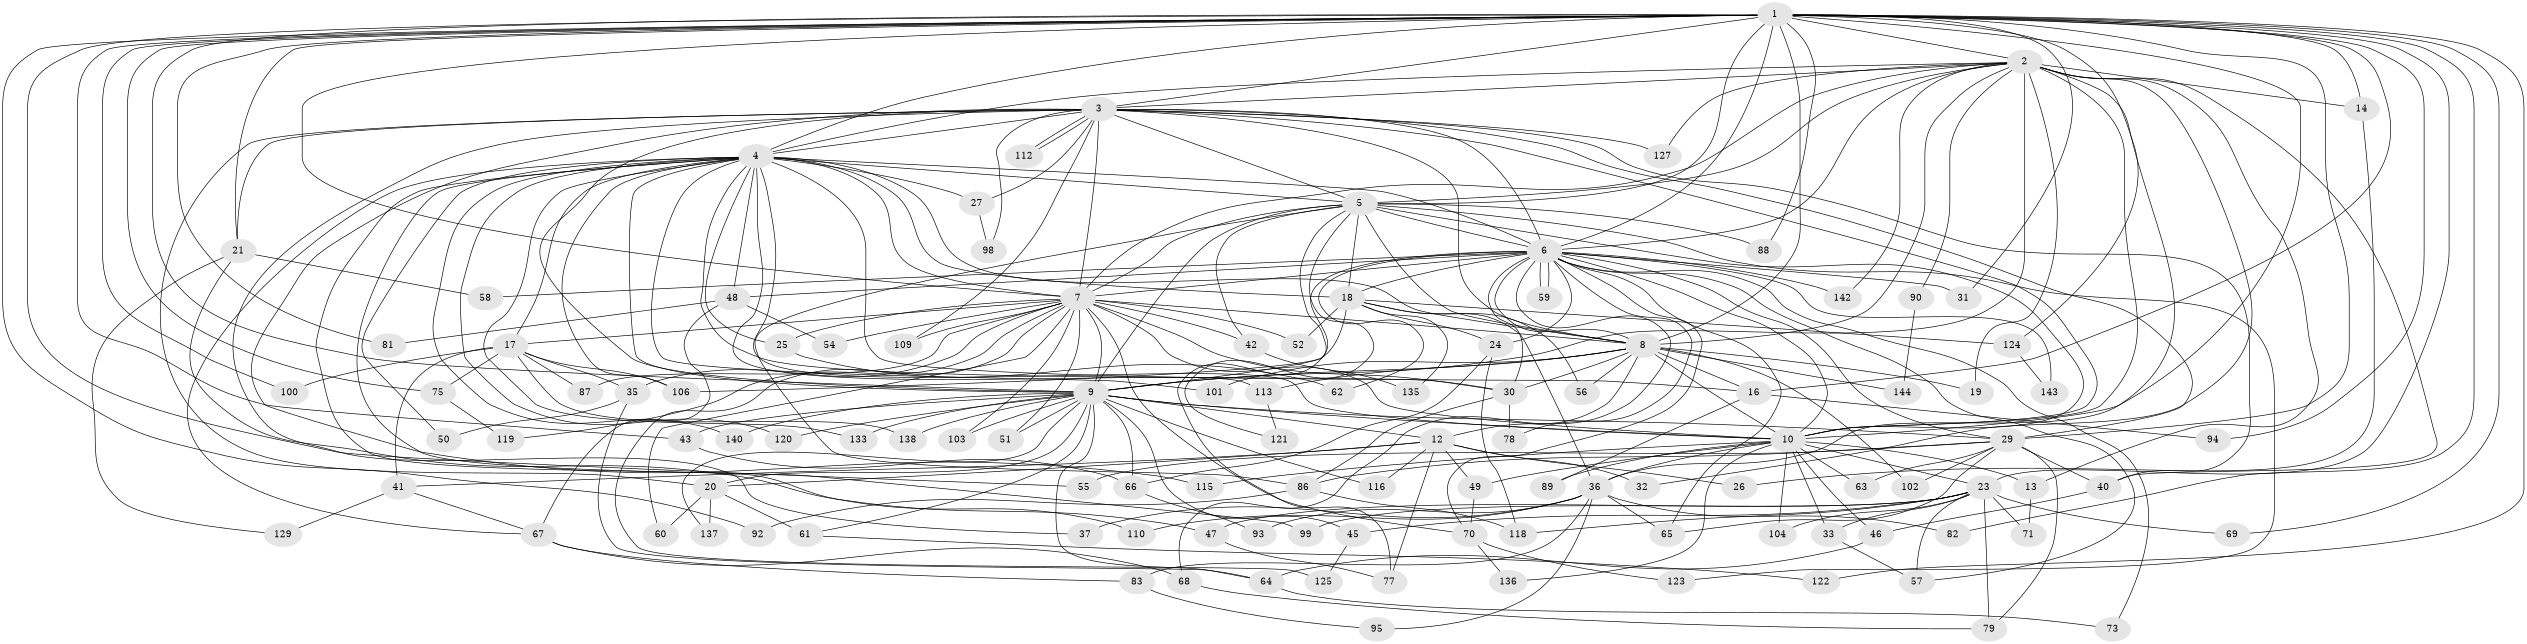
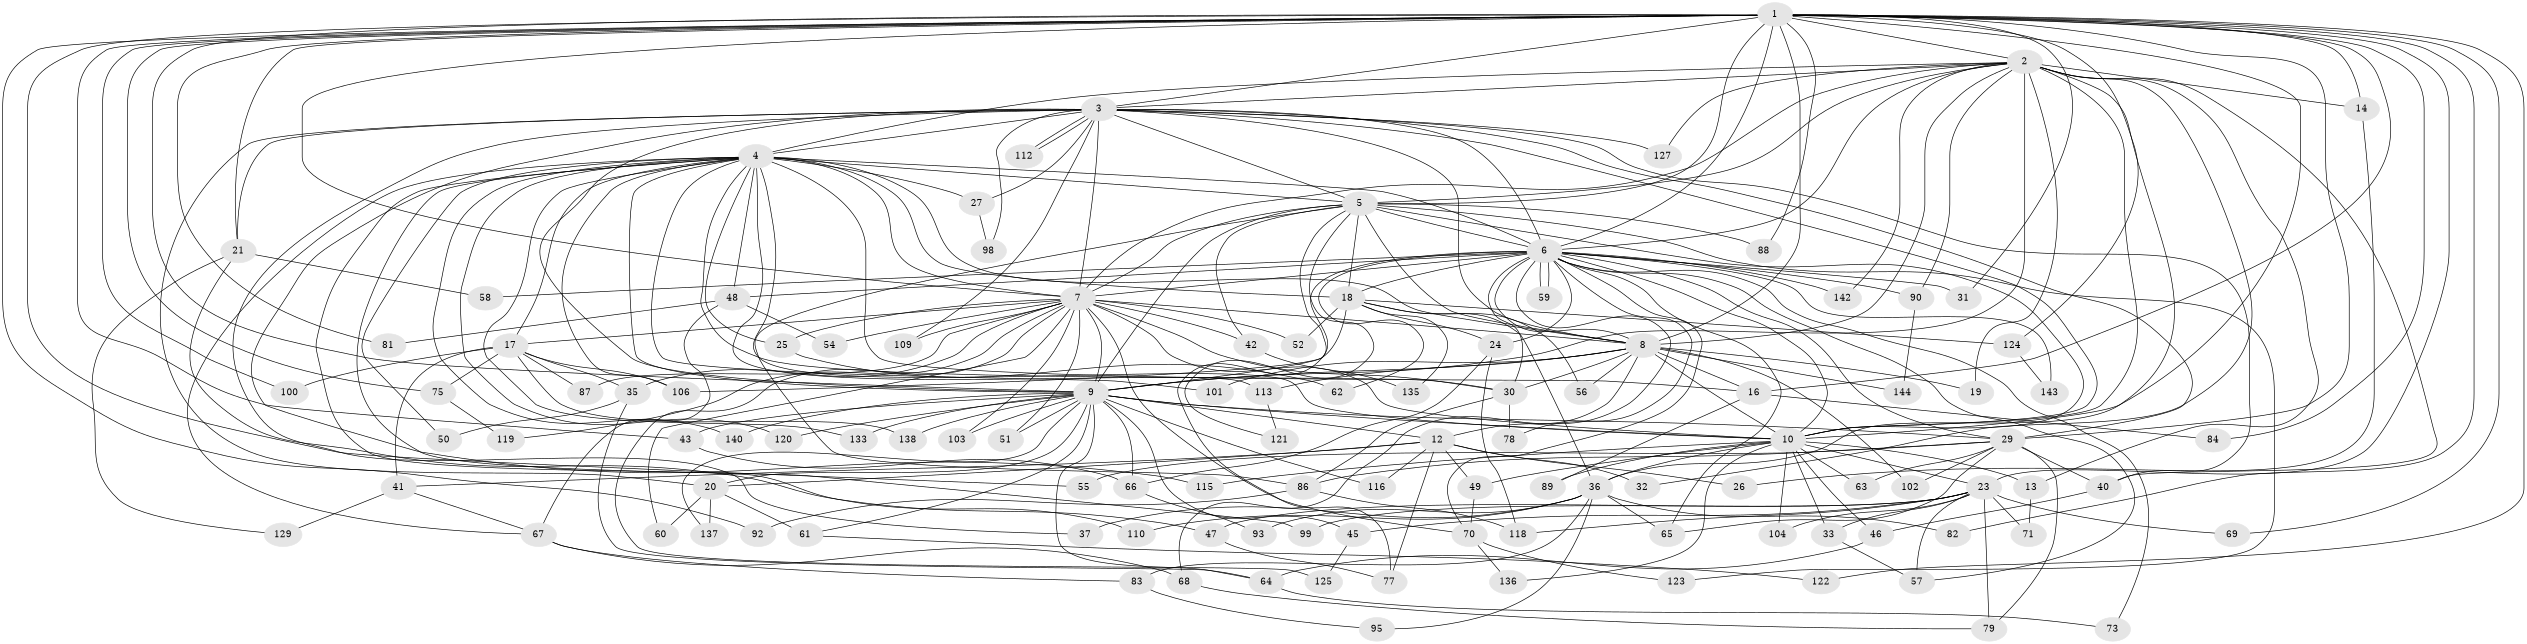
(1258, 44) -> none
none -> (1808, 277)
(2213, 440) -> (2213, 440)
